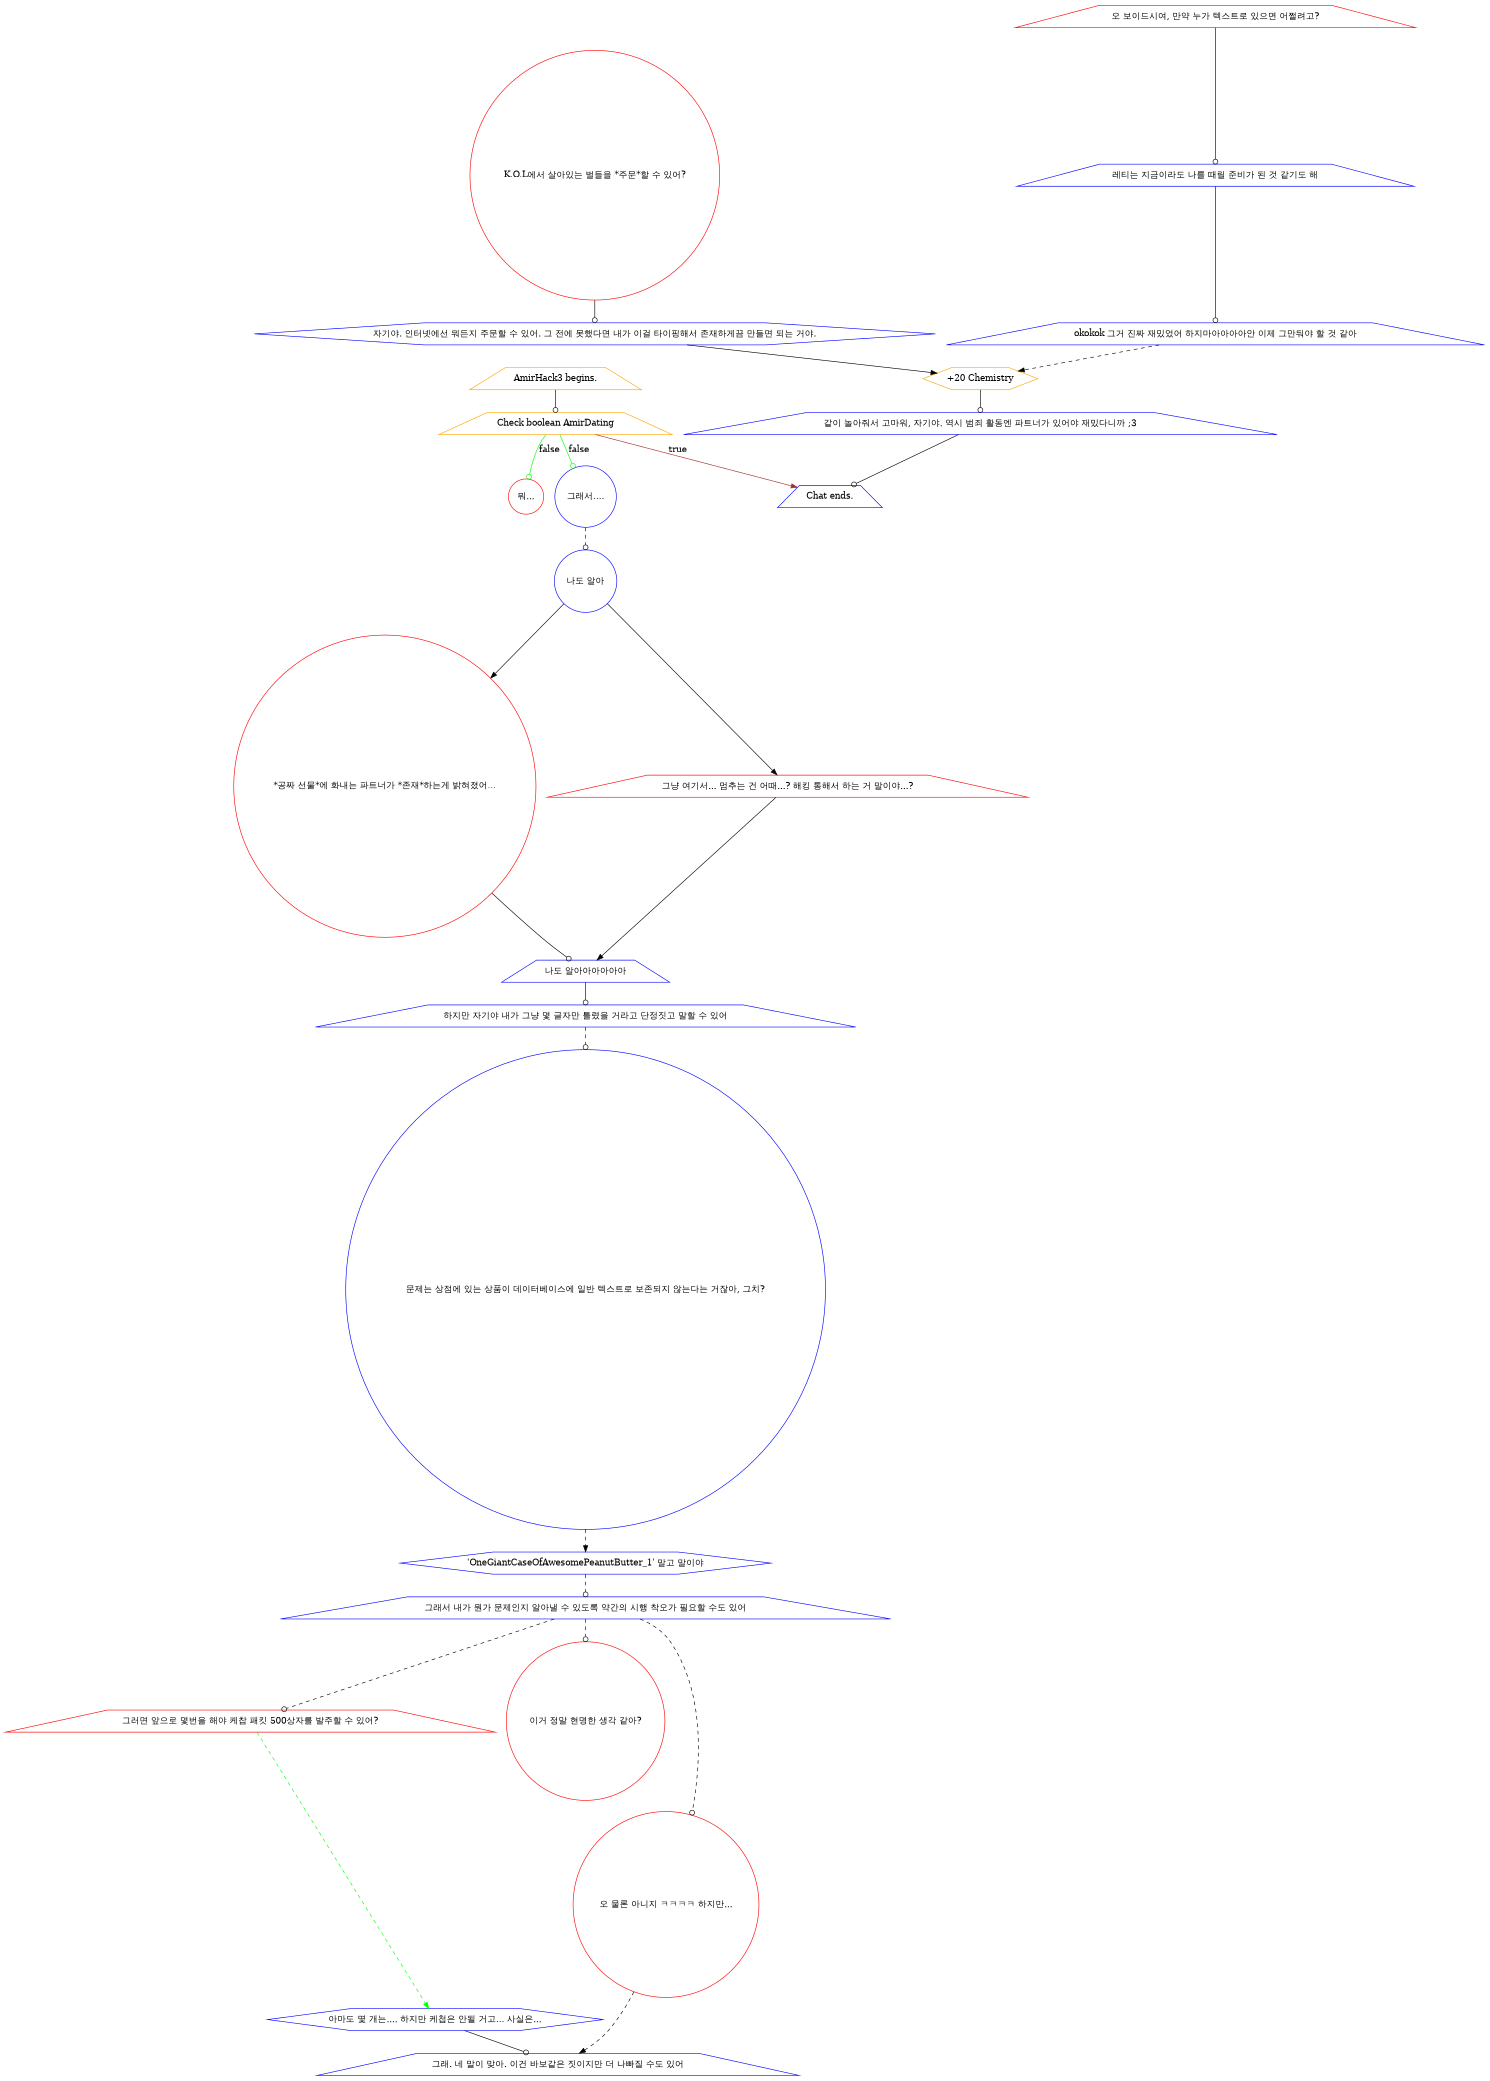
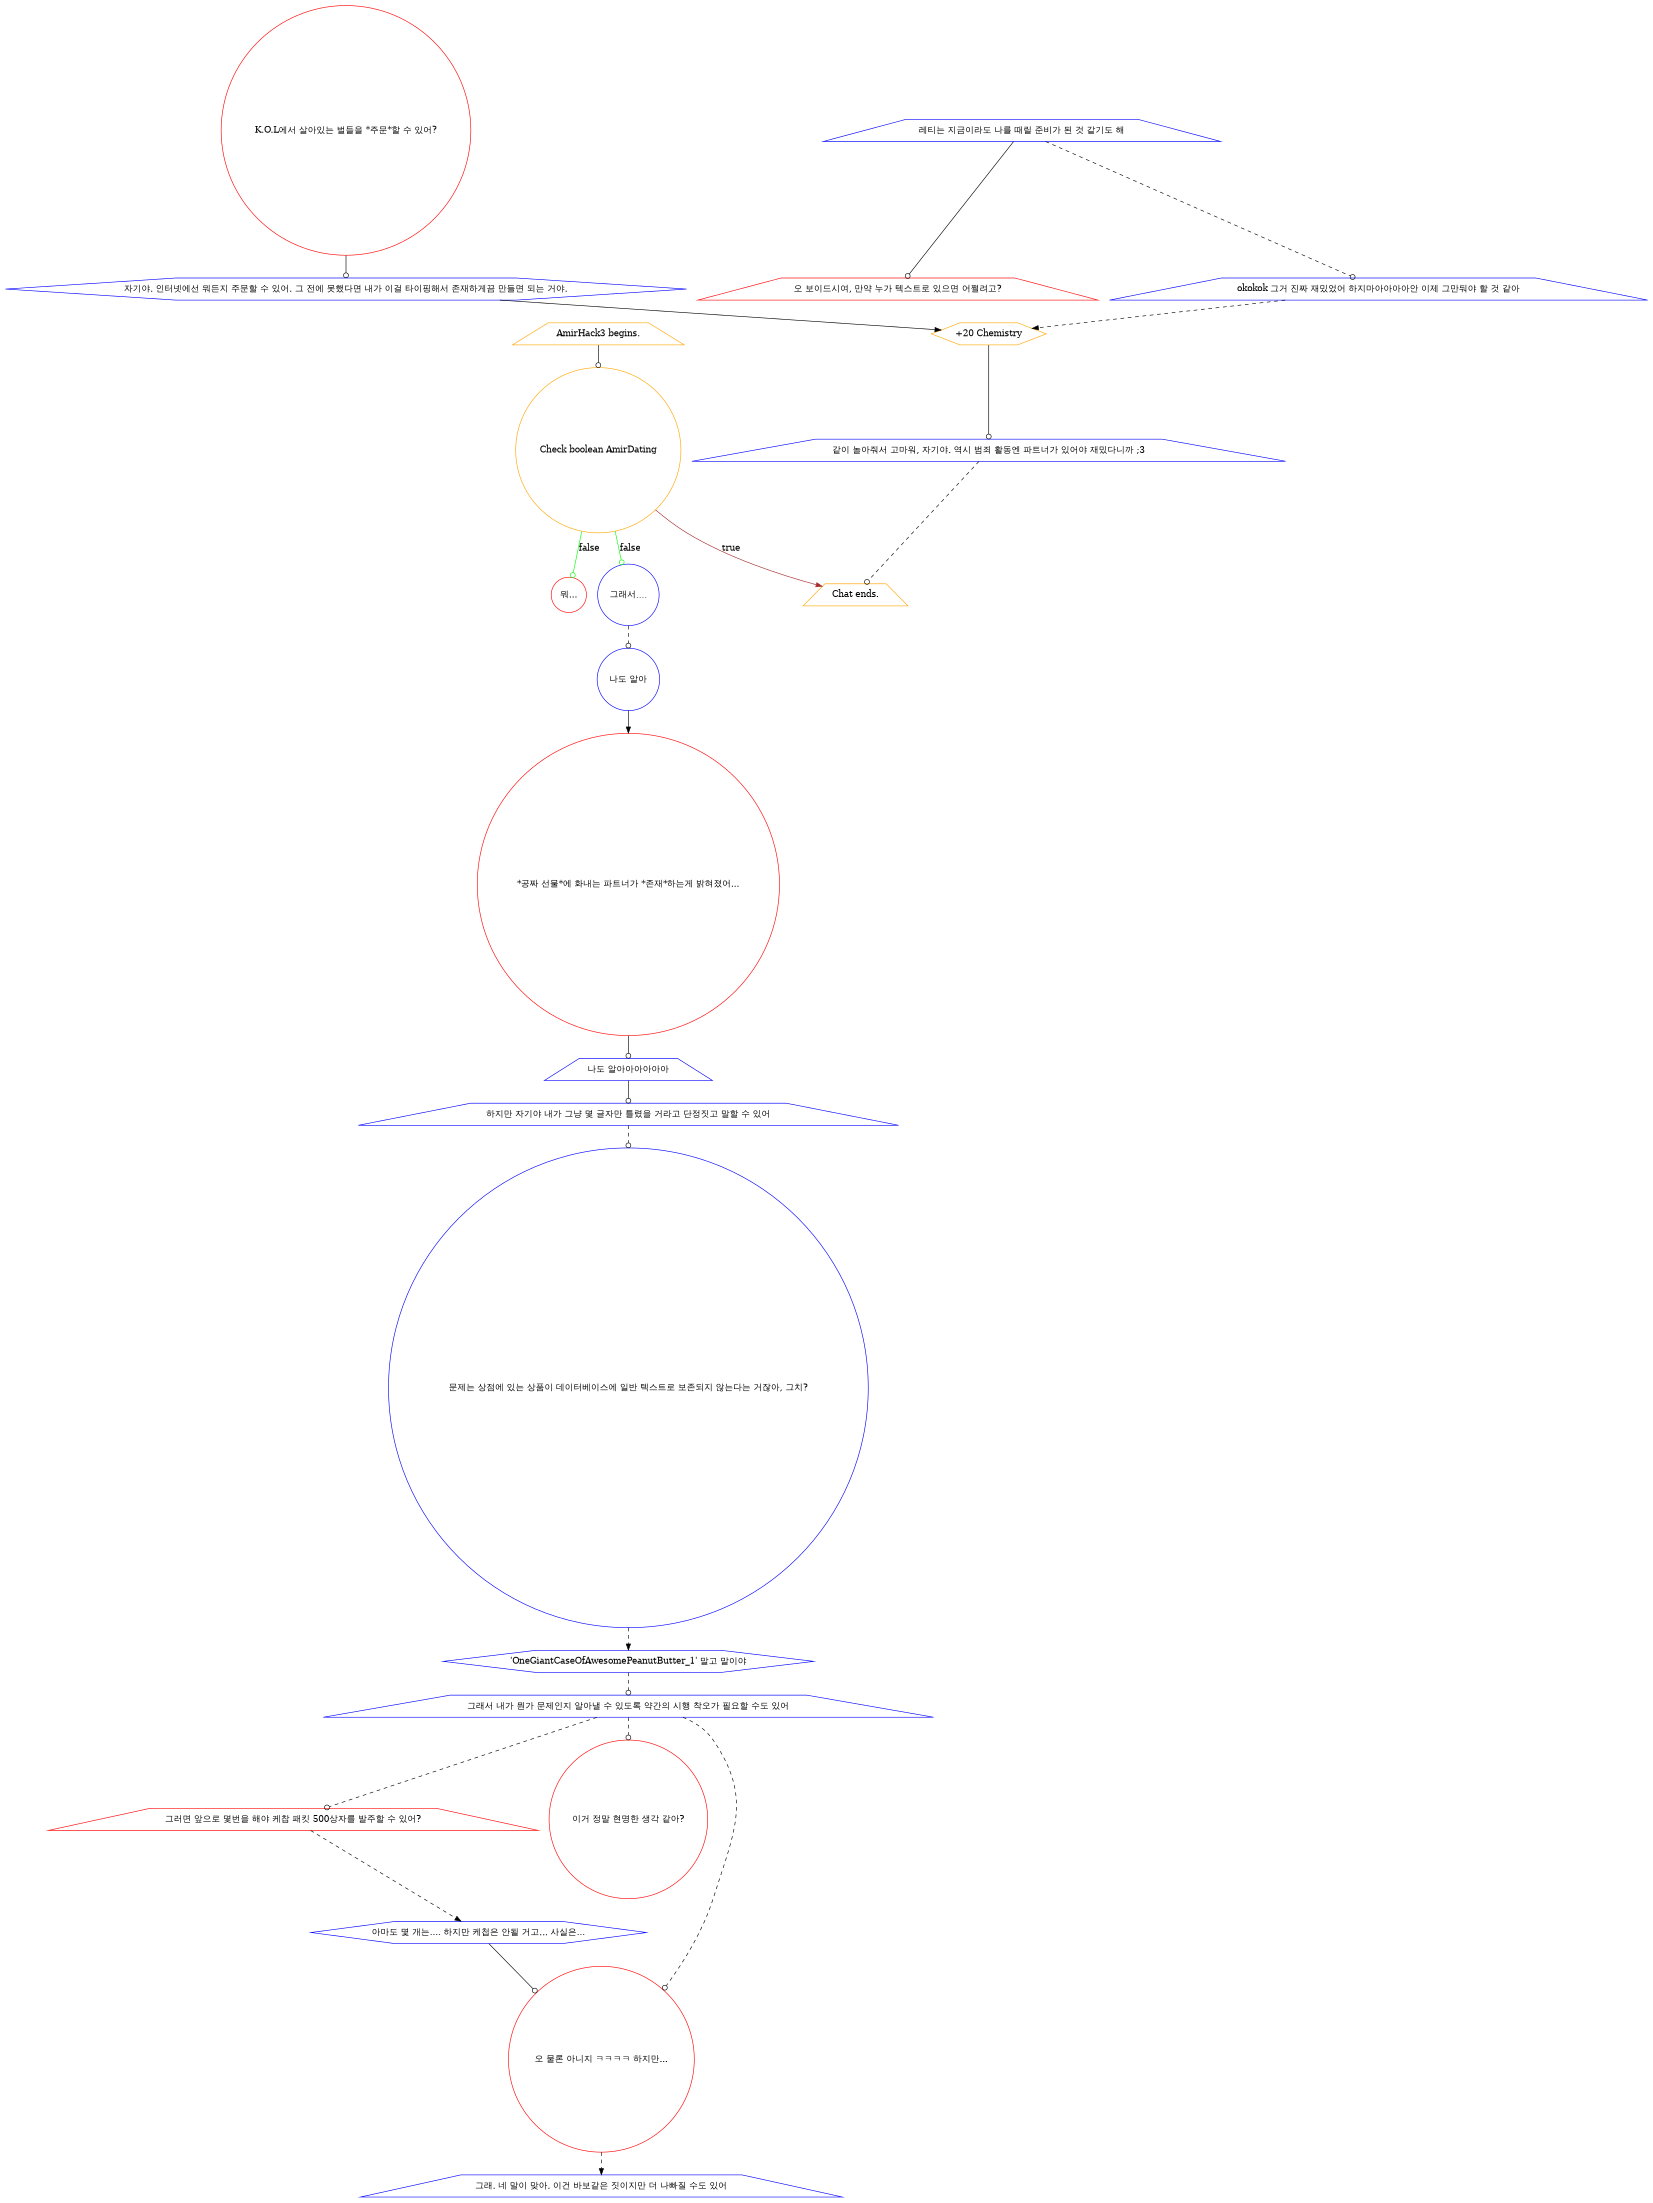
(1215, 93) -> (961, 208)
(1215, 252) -> (1198, 209)
(556, 424) -> (598, 450)
(907, 459) -> (924, 521)
(830, 497) -> (856, 595)
(788, 786) -> none
(341, 1868) -> (383, 1874)
(494, 2041) -> (511, 1966)
